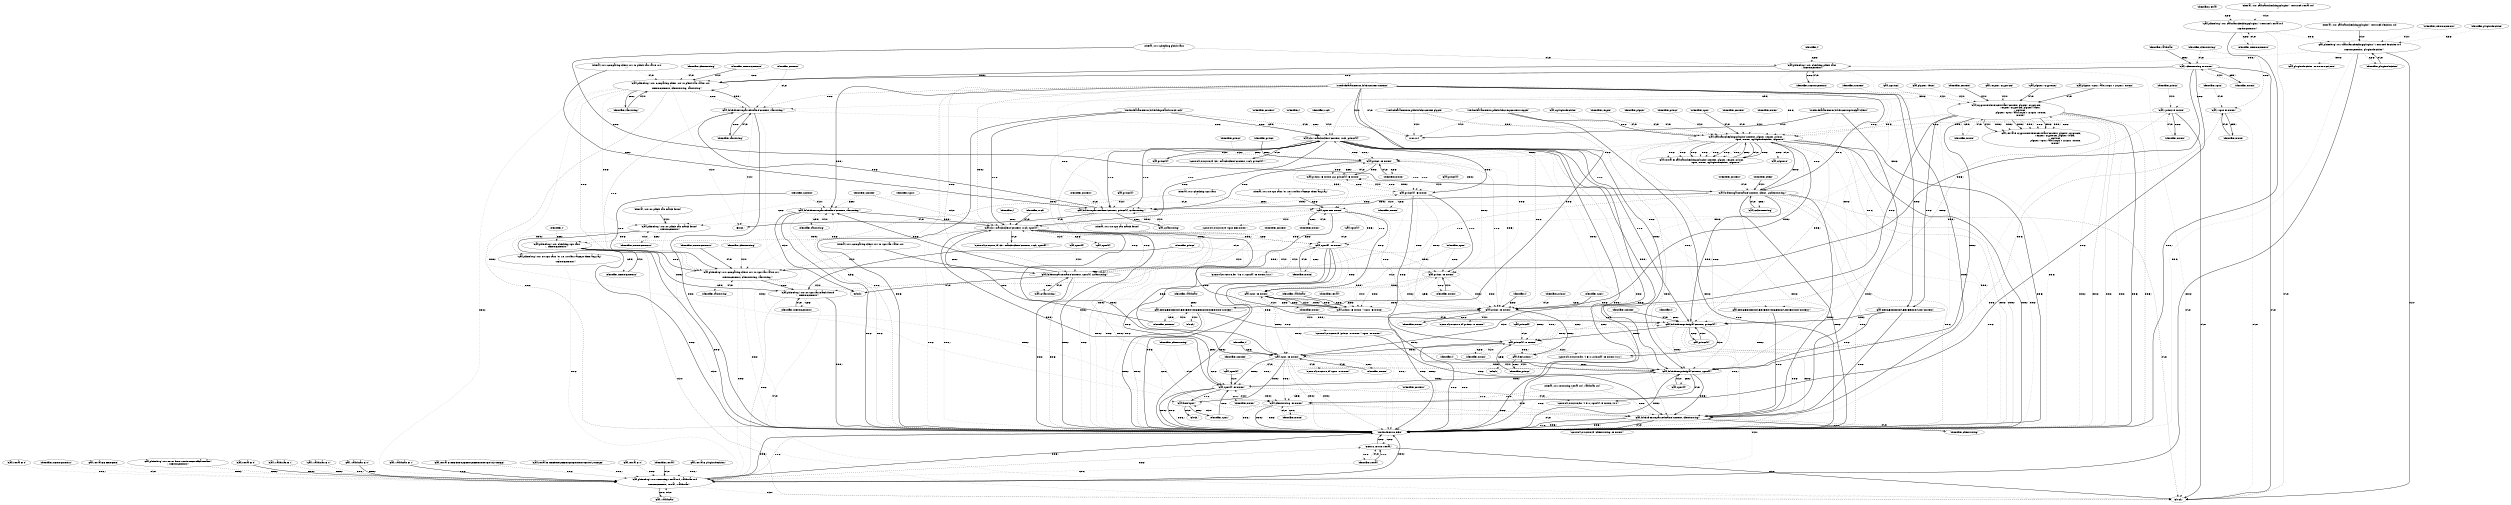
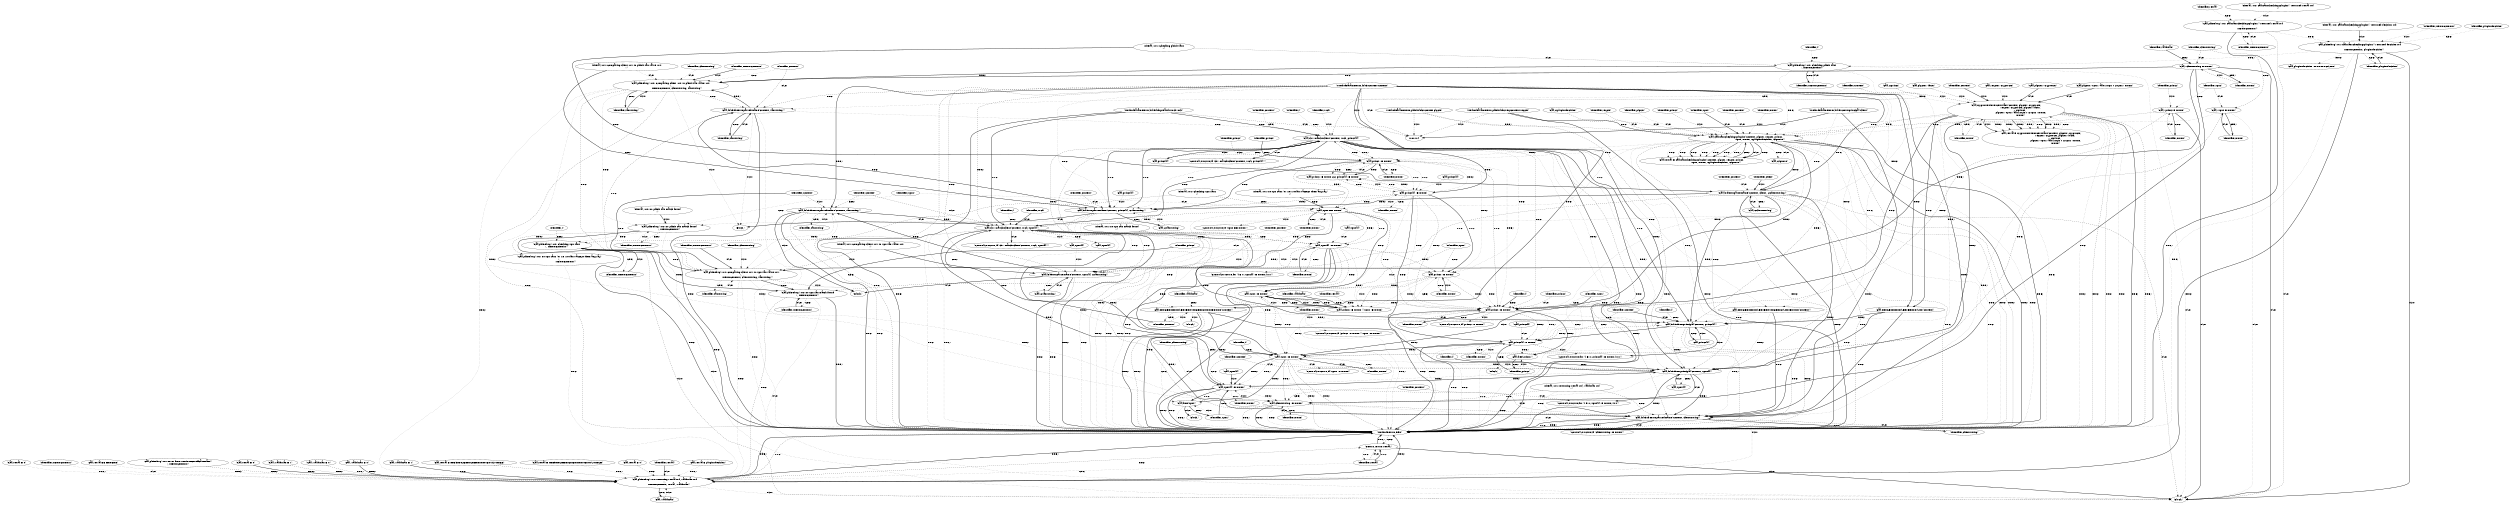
(1607, 198) -> (1607, 198)
none -> (1241, 241)
(1511, 376) -> (1258, 408)
(1382, 439) -> (1382, 439)
